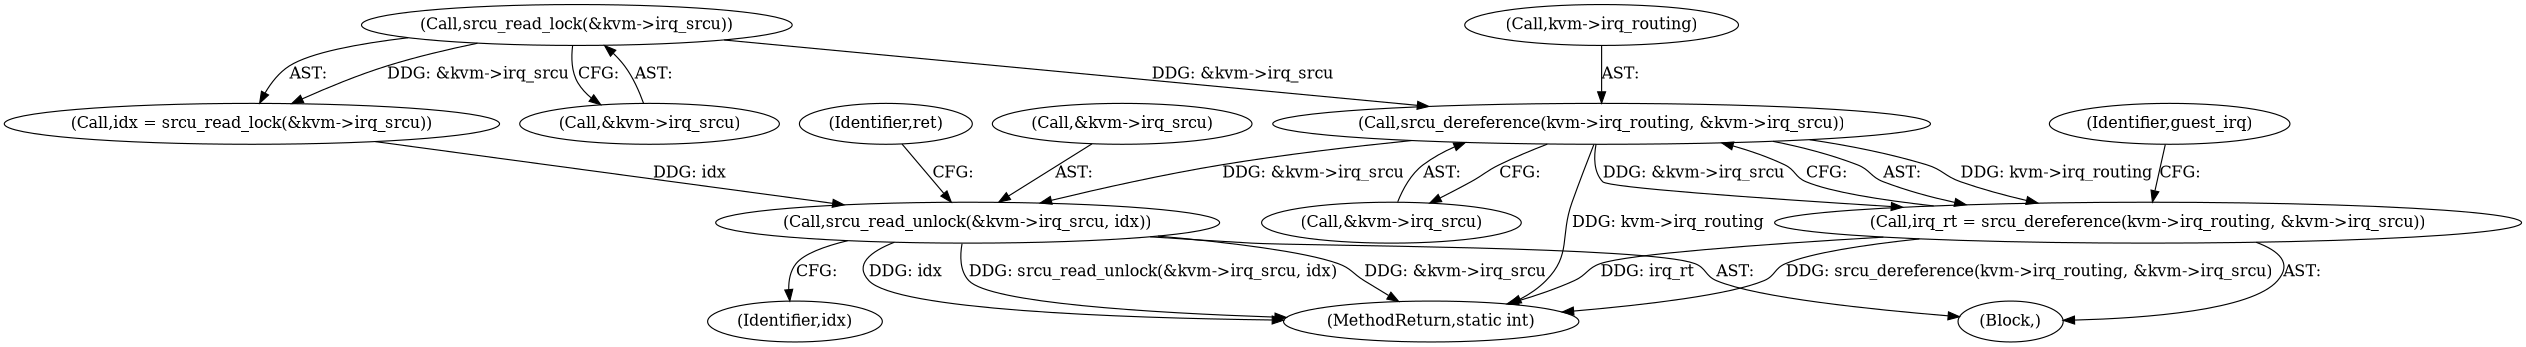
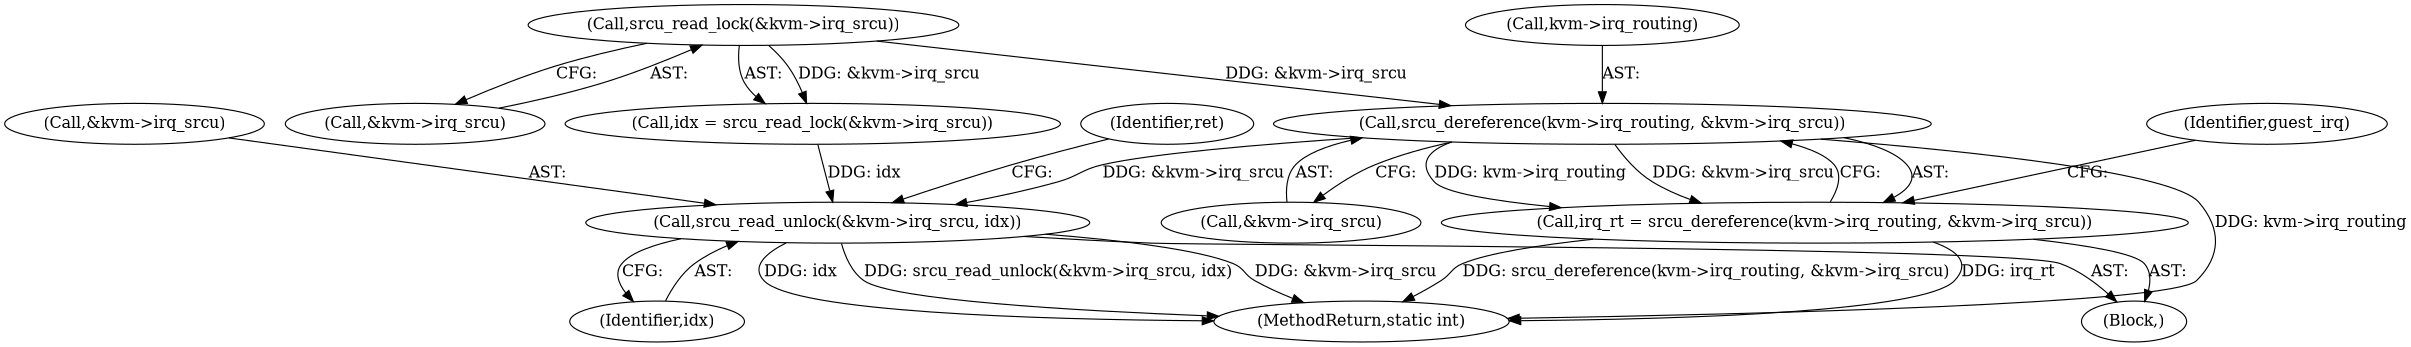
none -> (691, 267)
